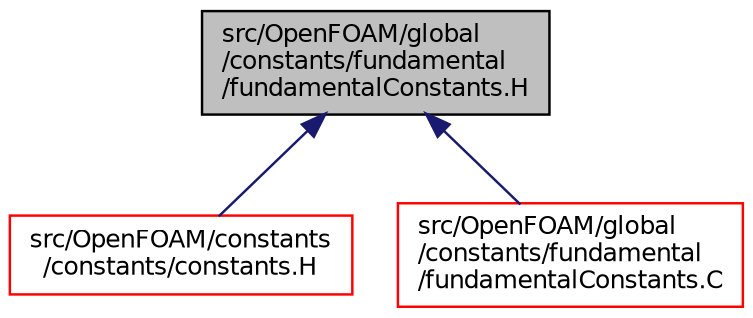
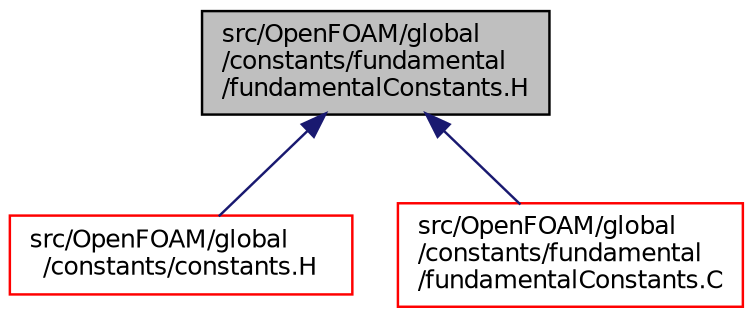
(181, 255) -> (181, 255)
